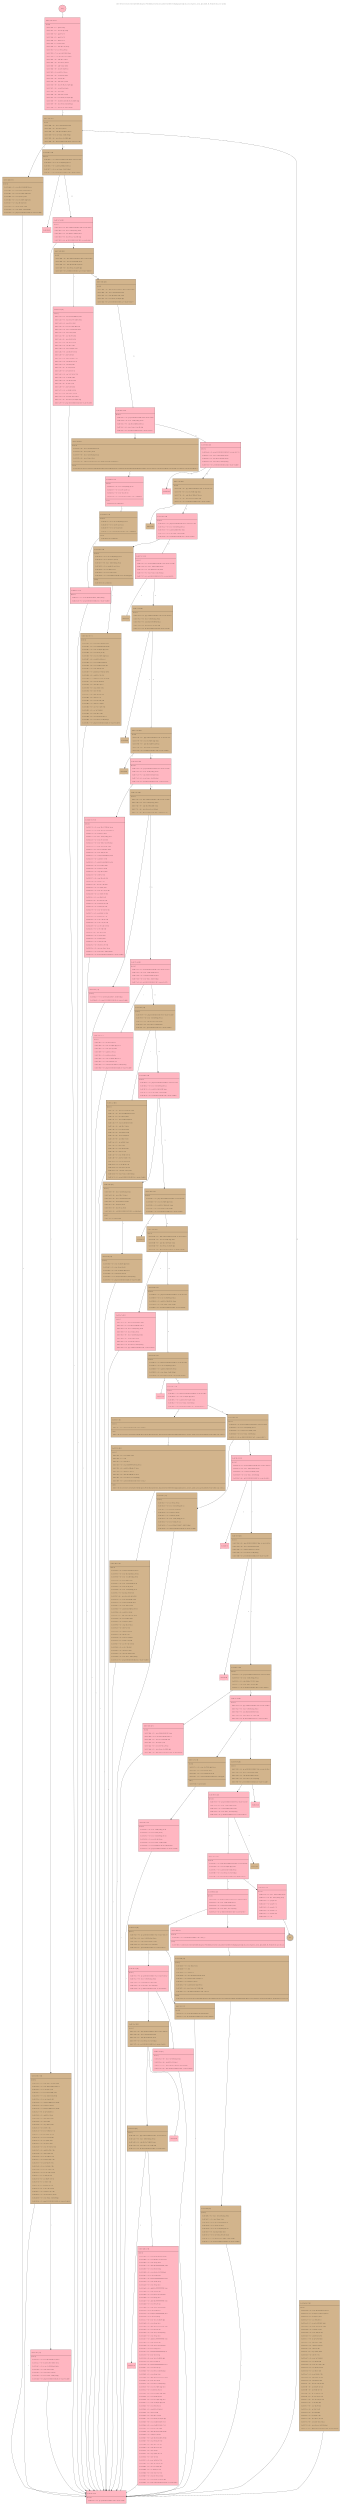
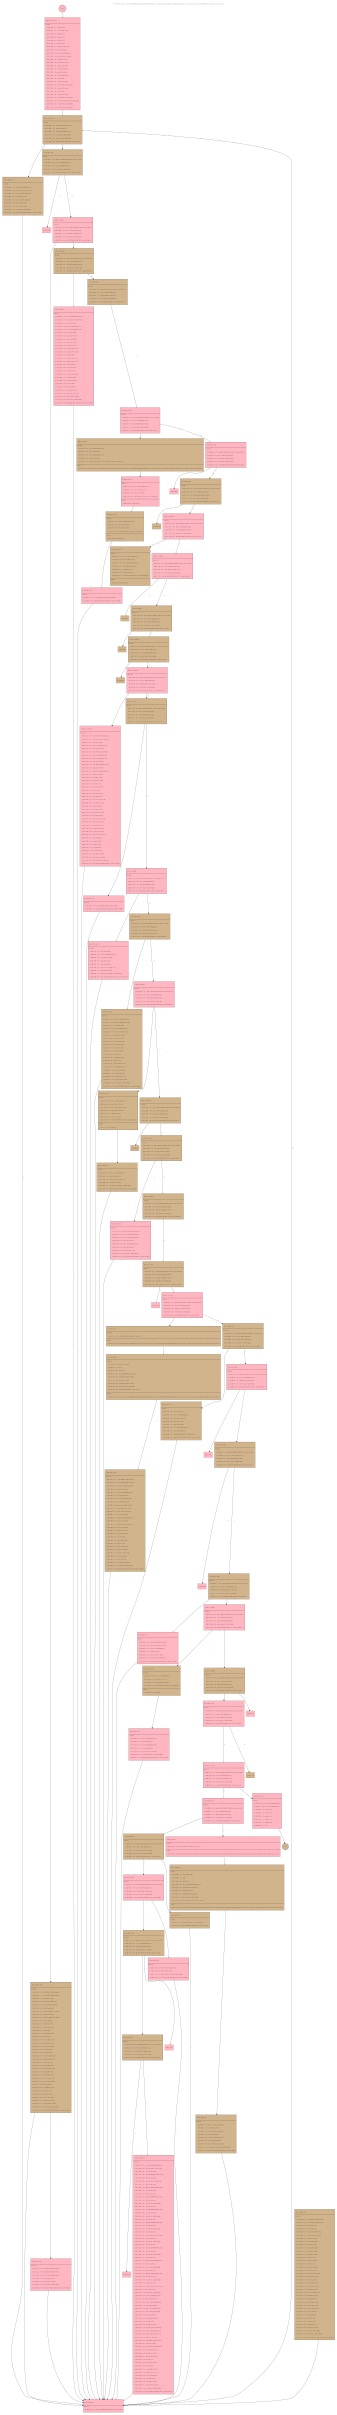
(101, 679) -> none
